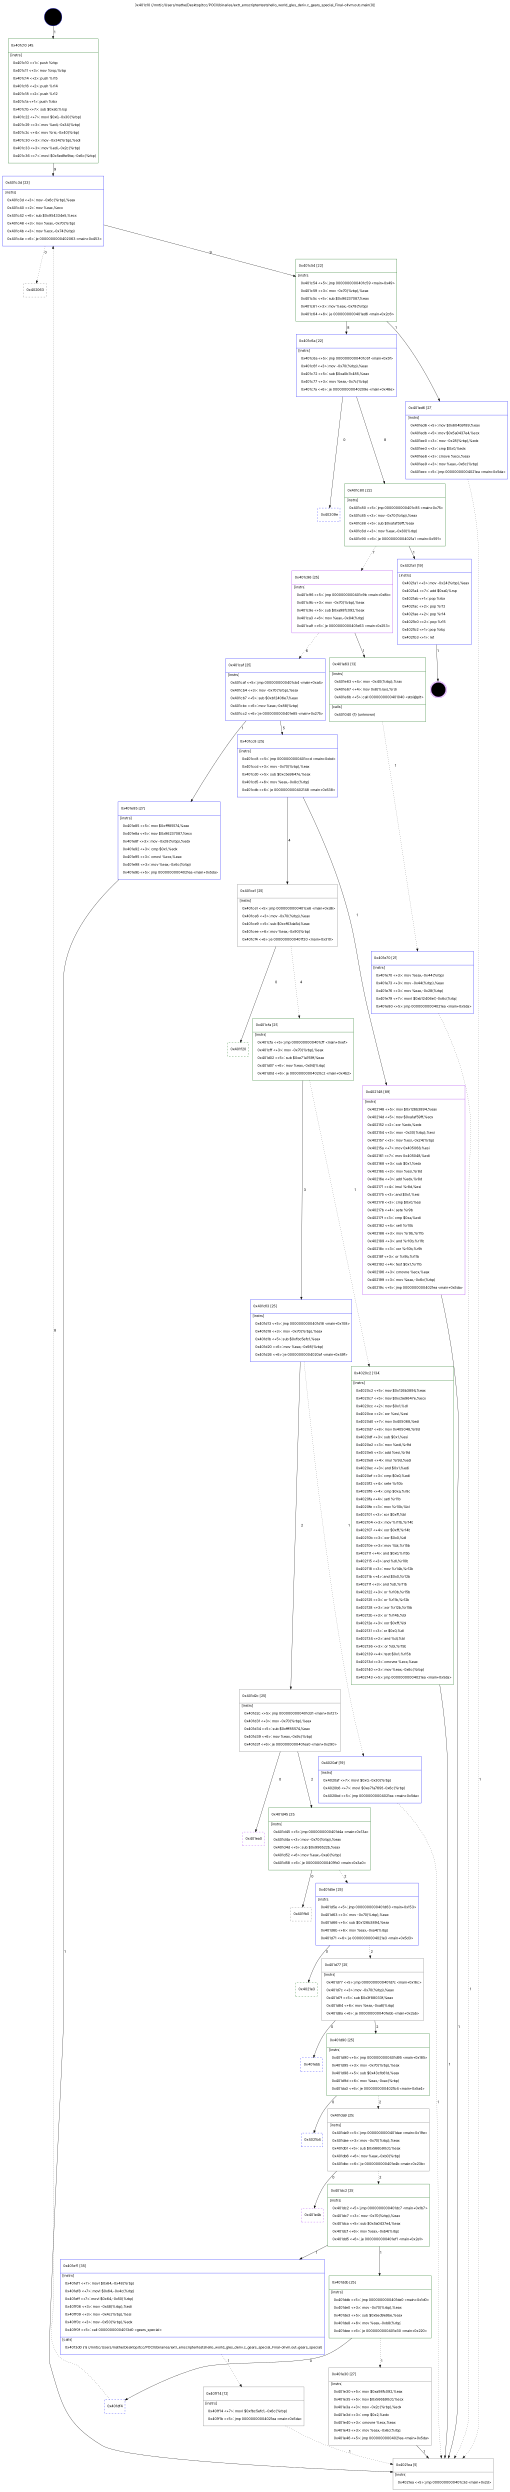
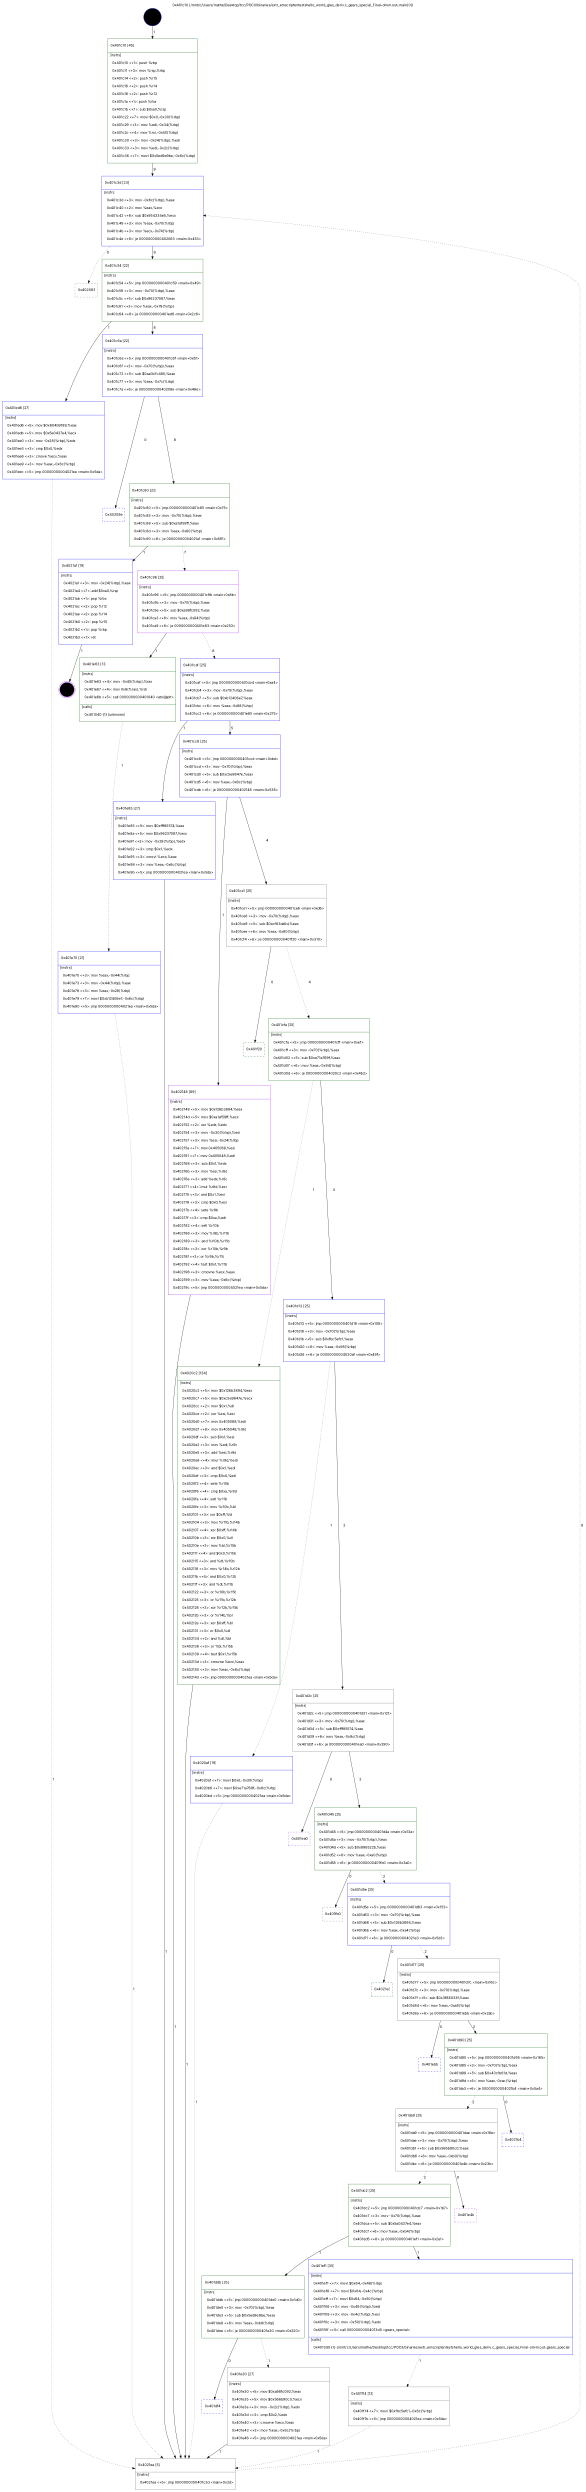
(53, 1337) -> (580, 1333)
